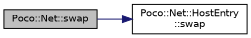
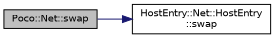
(190, 19) -> (202, 19)
